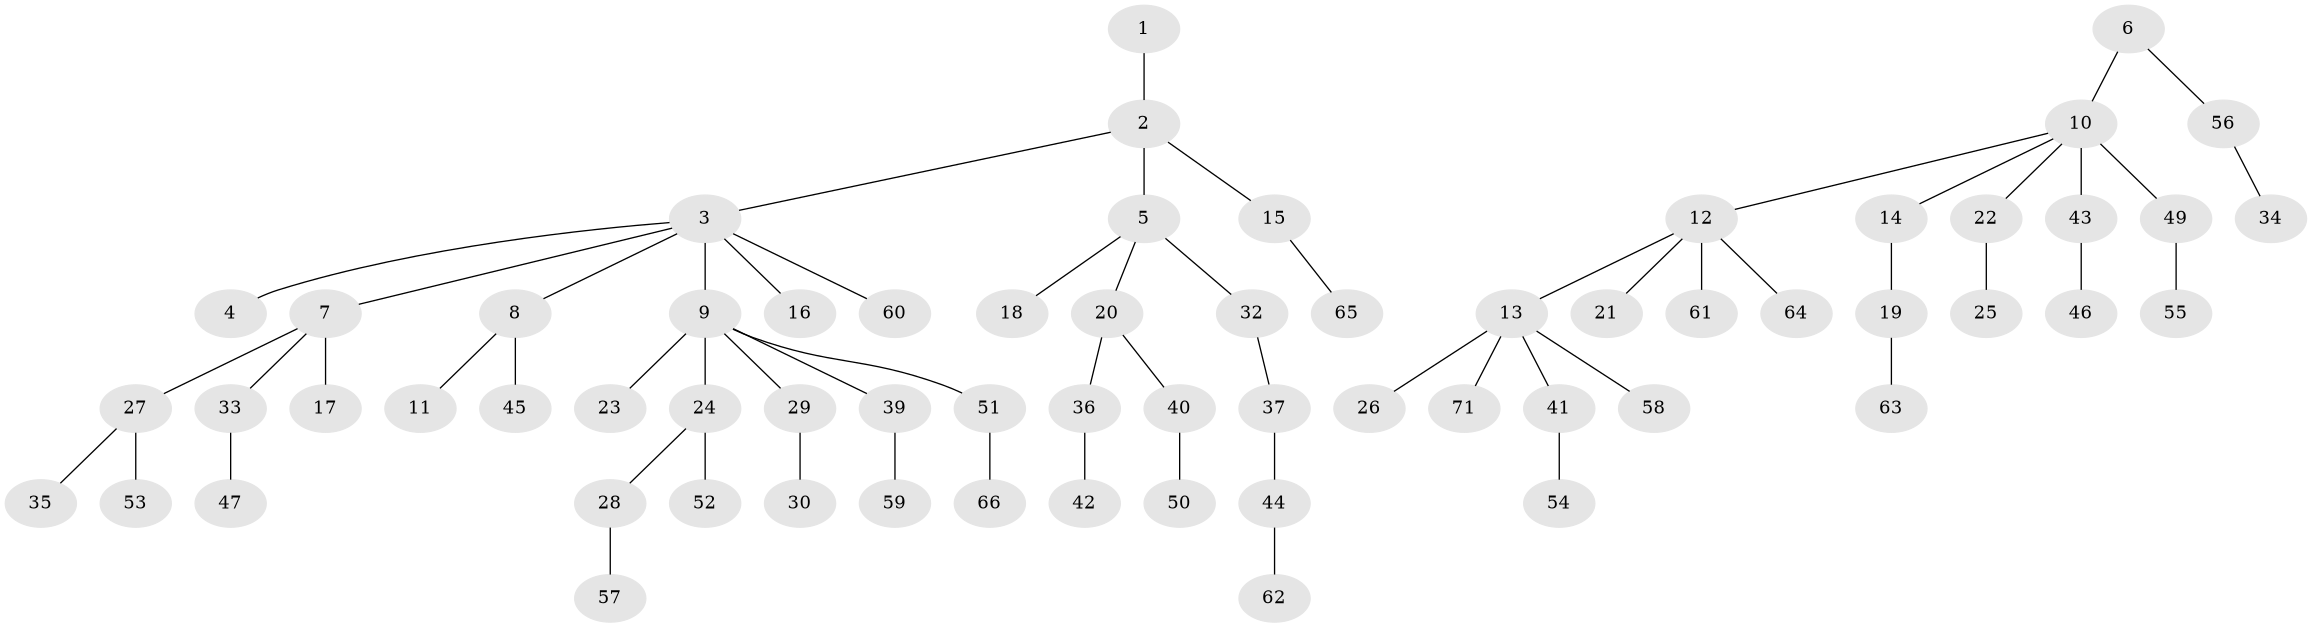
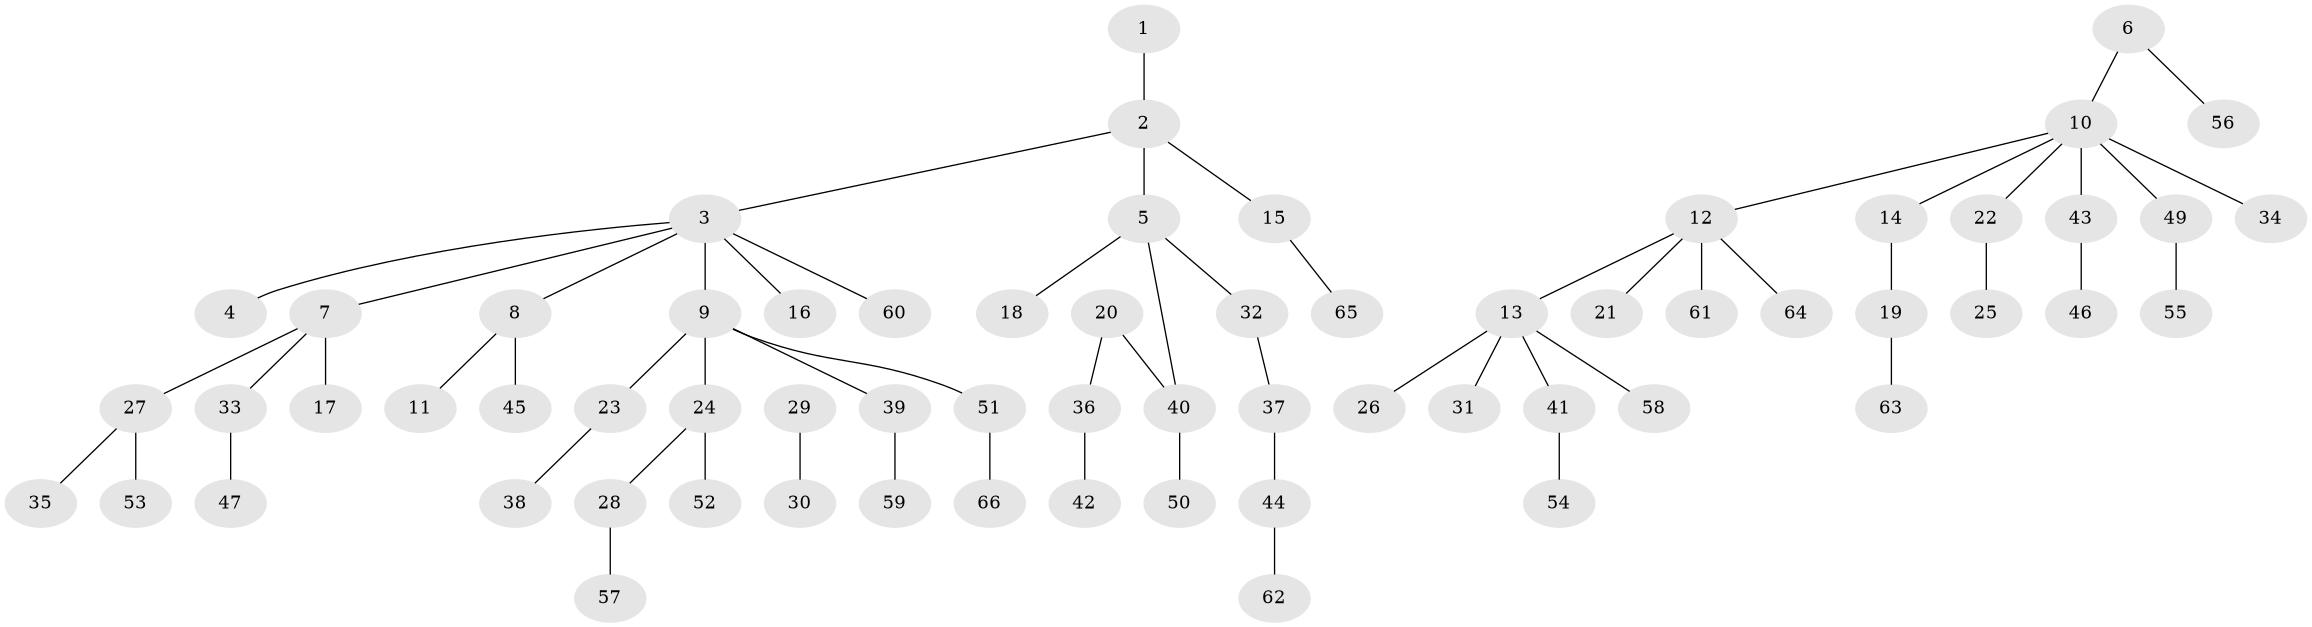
(2247, 171) -> (2176, 171)
(1126, 266) -> (1162, 314)
(752, 361) -> none
(1464, 409) -> (1464, 409)
none -> (515, 503)
